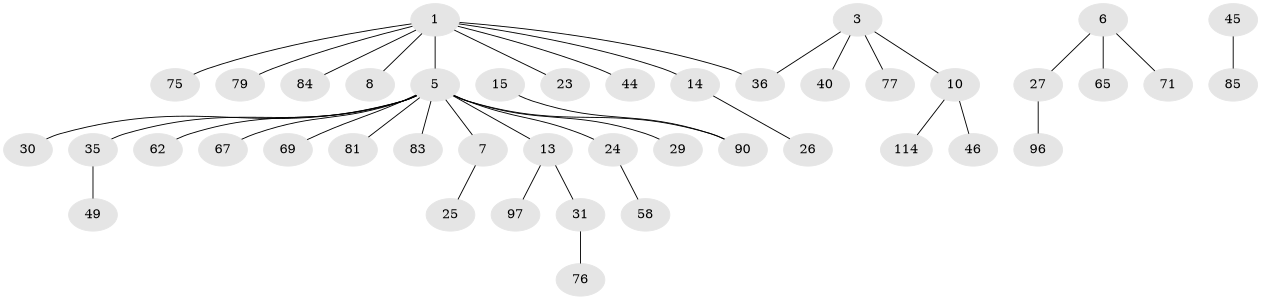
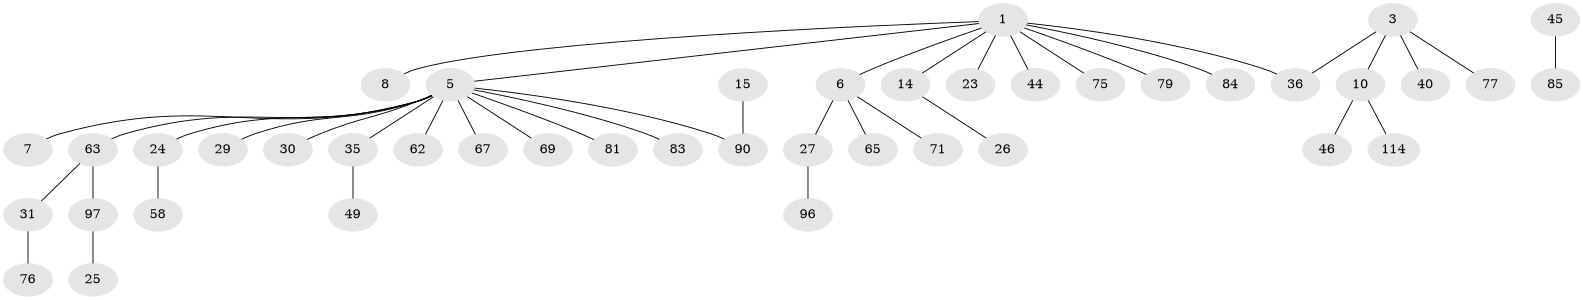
none -> (920, 50)
(548, 150) -> (93, 150)
(467, 182) -> (93, 247)
